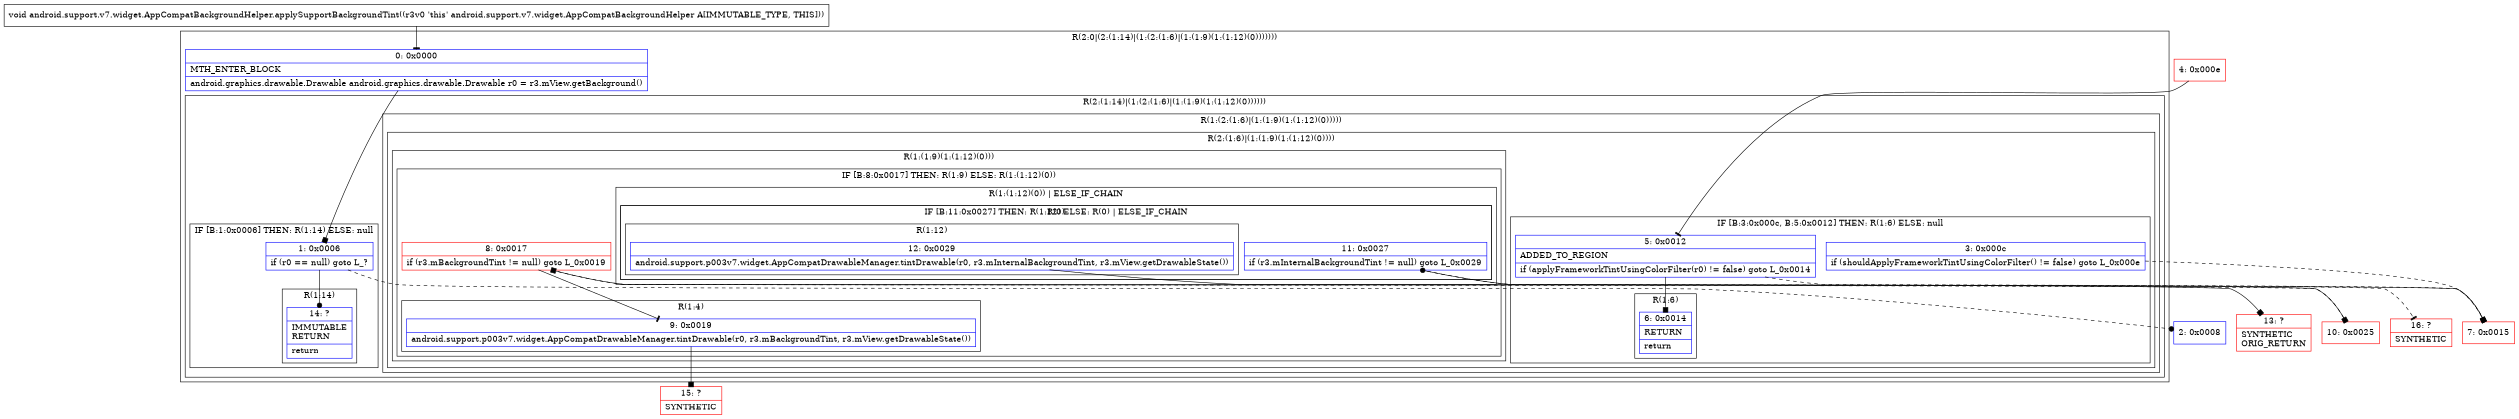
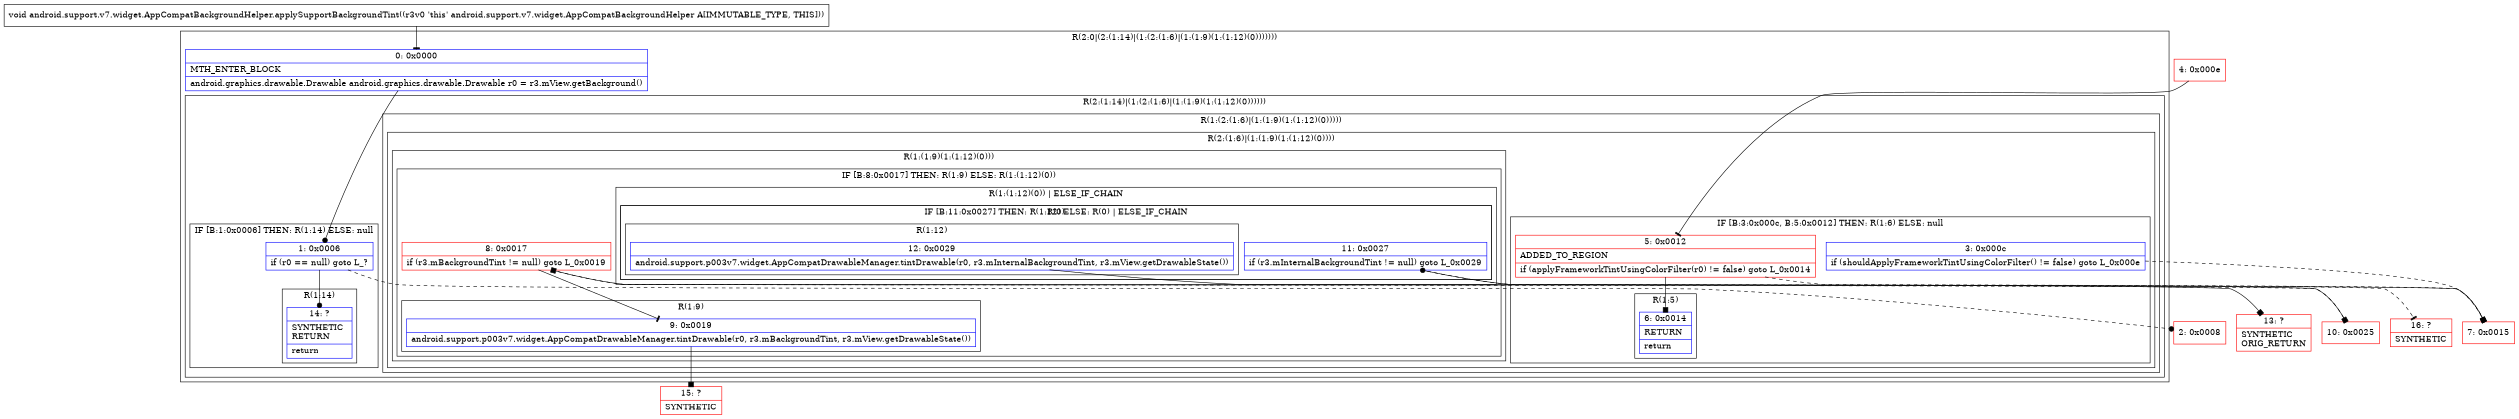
(358, 162) -> (358, 162)
(1666, 256) -> (1666, 256)
(1666, 301) -> (1666, 301)
(691, 307) -> (691, 307)
(320, 328) -> (318, 328)
(2200, 333) -> (2200, 333)
